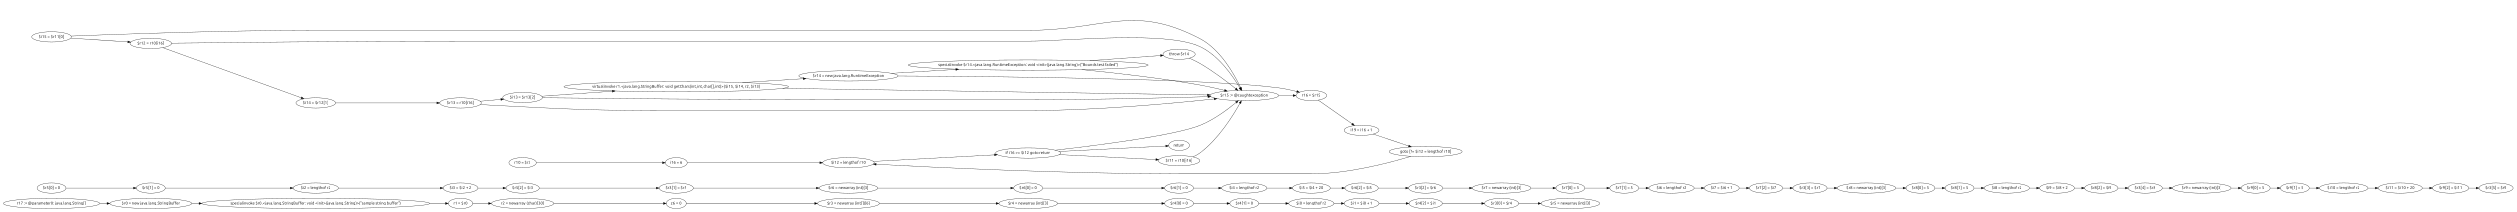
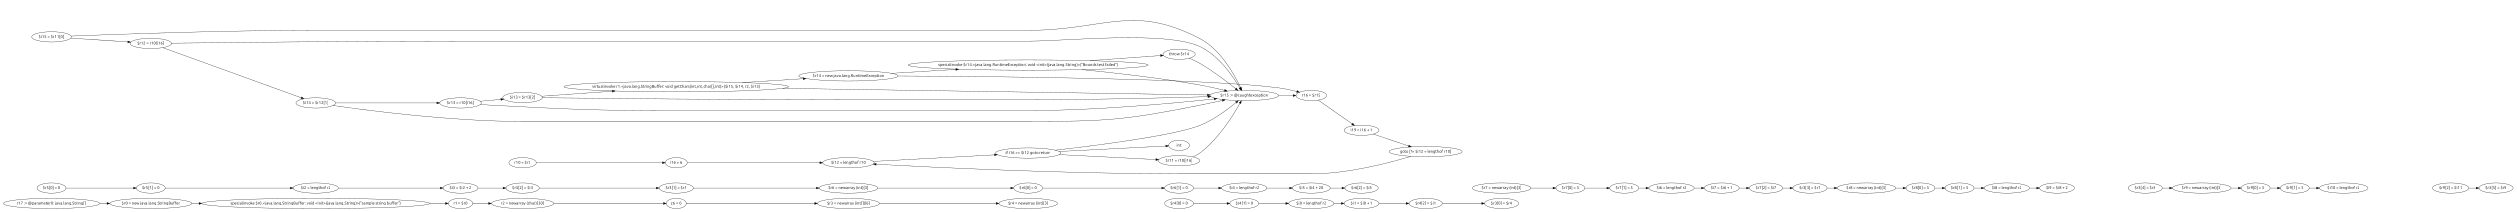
none -> (778, 121)
(1179, 145) -> (1179, 145)
(1426, 188) -> none
(2101, 188) -> none
(2400, 188) -> none
(1110, 203) -> none
(1570, 203) -> none
